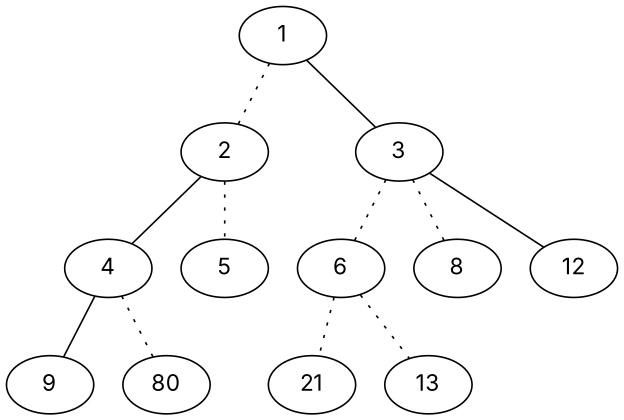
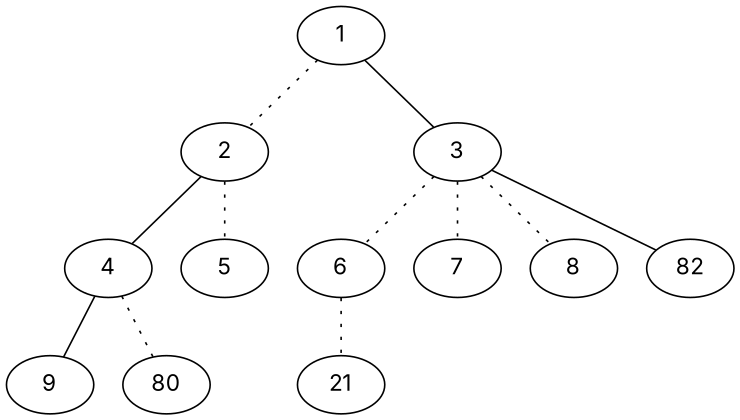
none -> (458, 268)
(574, 268) -> (690, 268)
(428, 385) -> none
